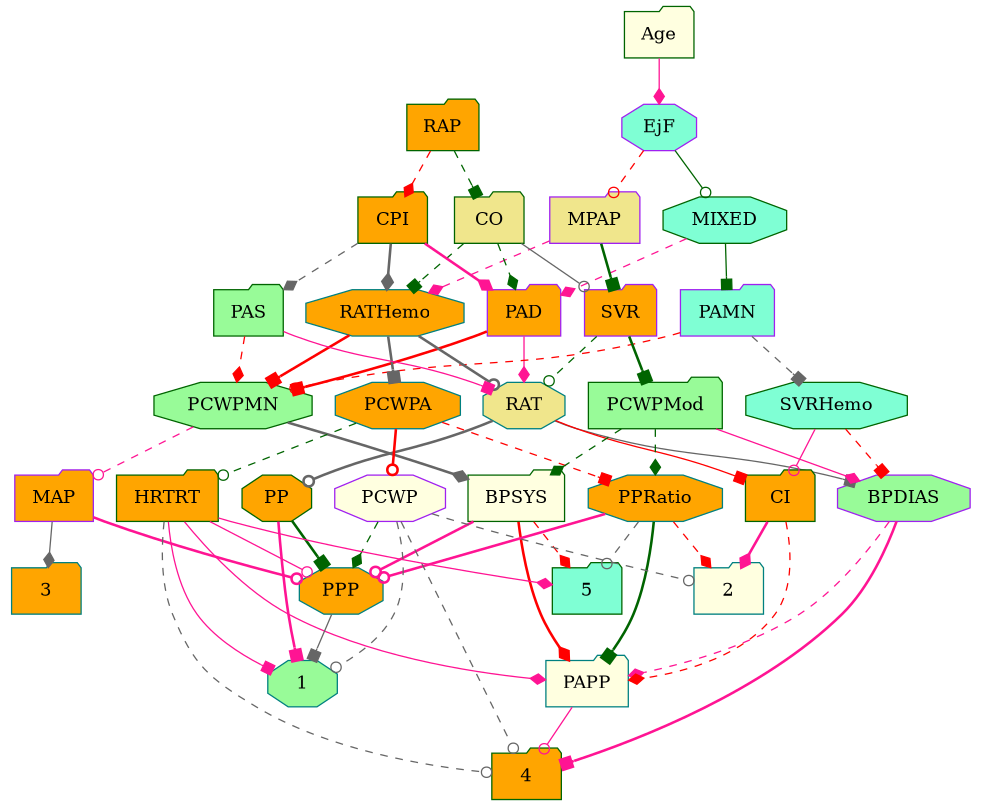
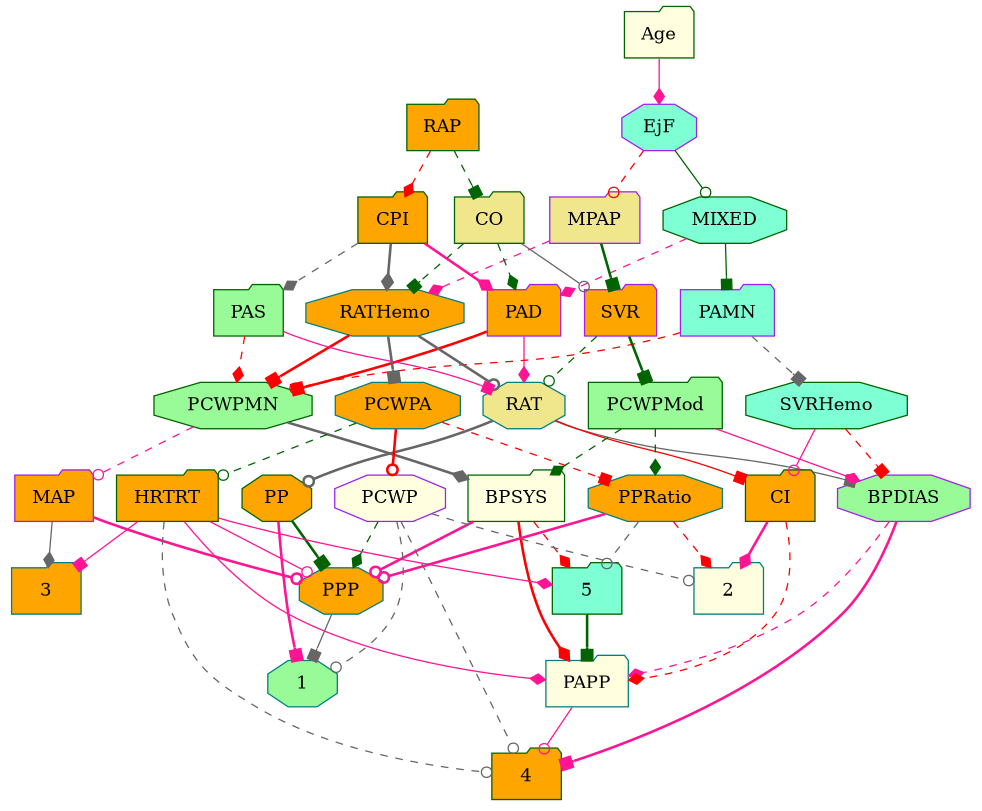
(642, 589) -> (587, 631)
(193, 608) -> (112, 541)
